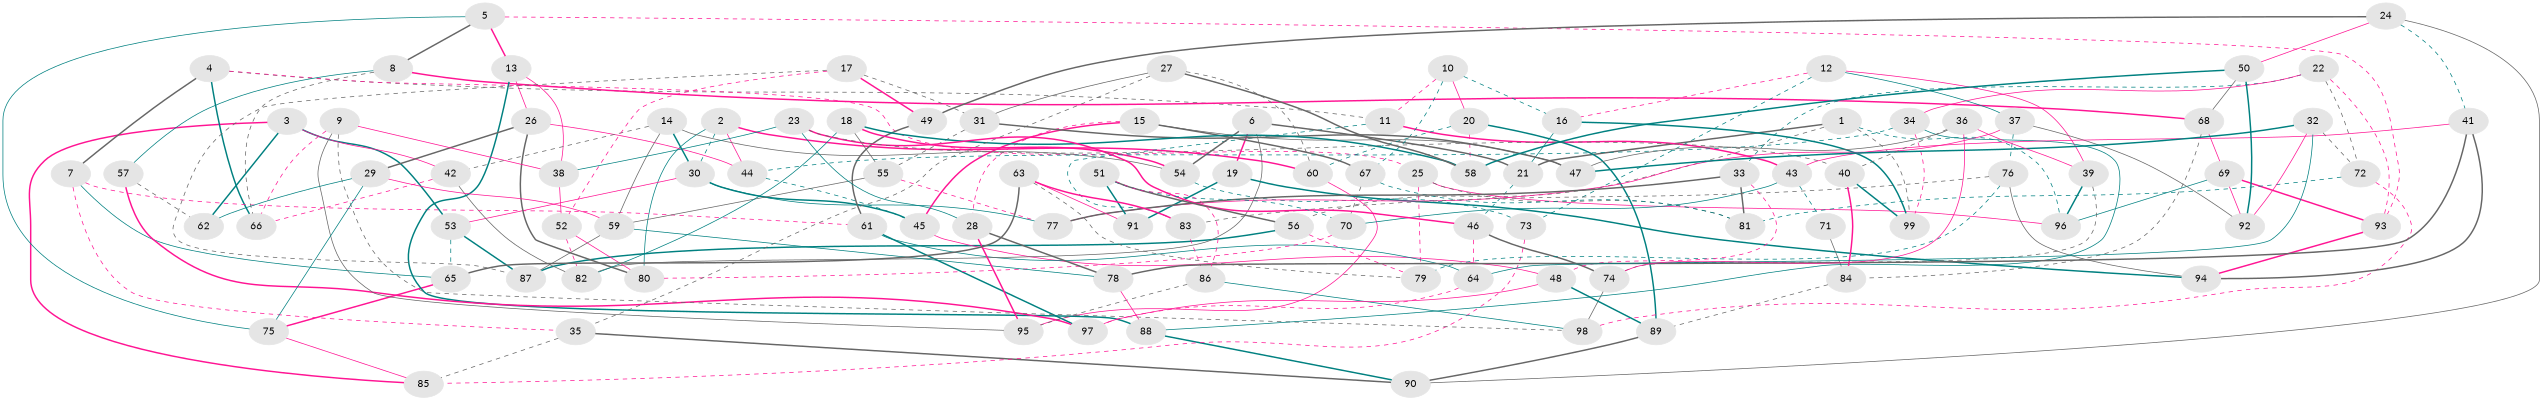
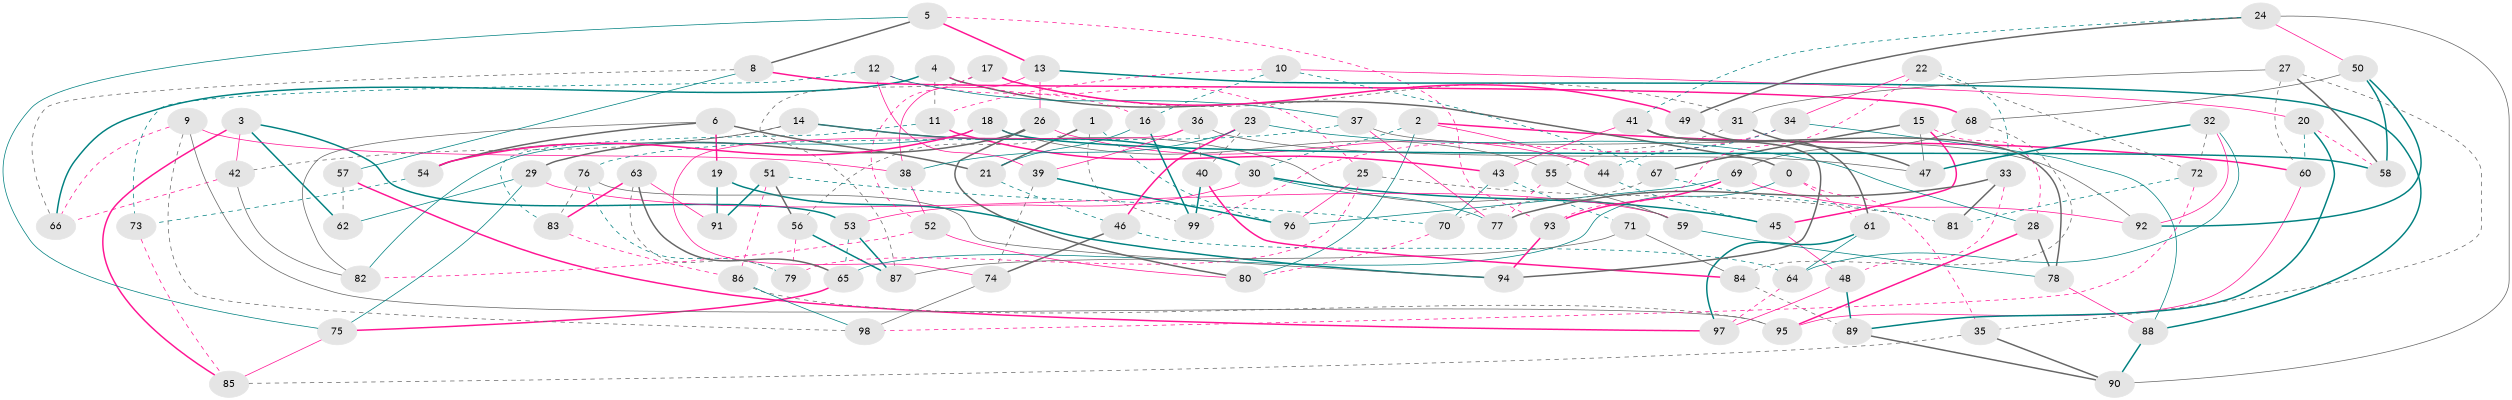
(2214, 148) -> (1859, 147)
(71, 174) -> (1790, 174)
(576, 249) -> (1283, 258)
(1474, 253) -> (1458, 248)
